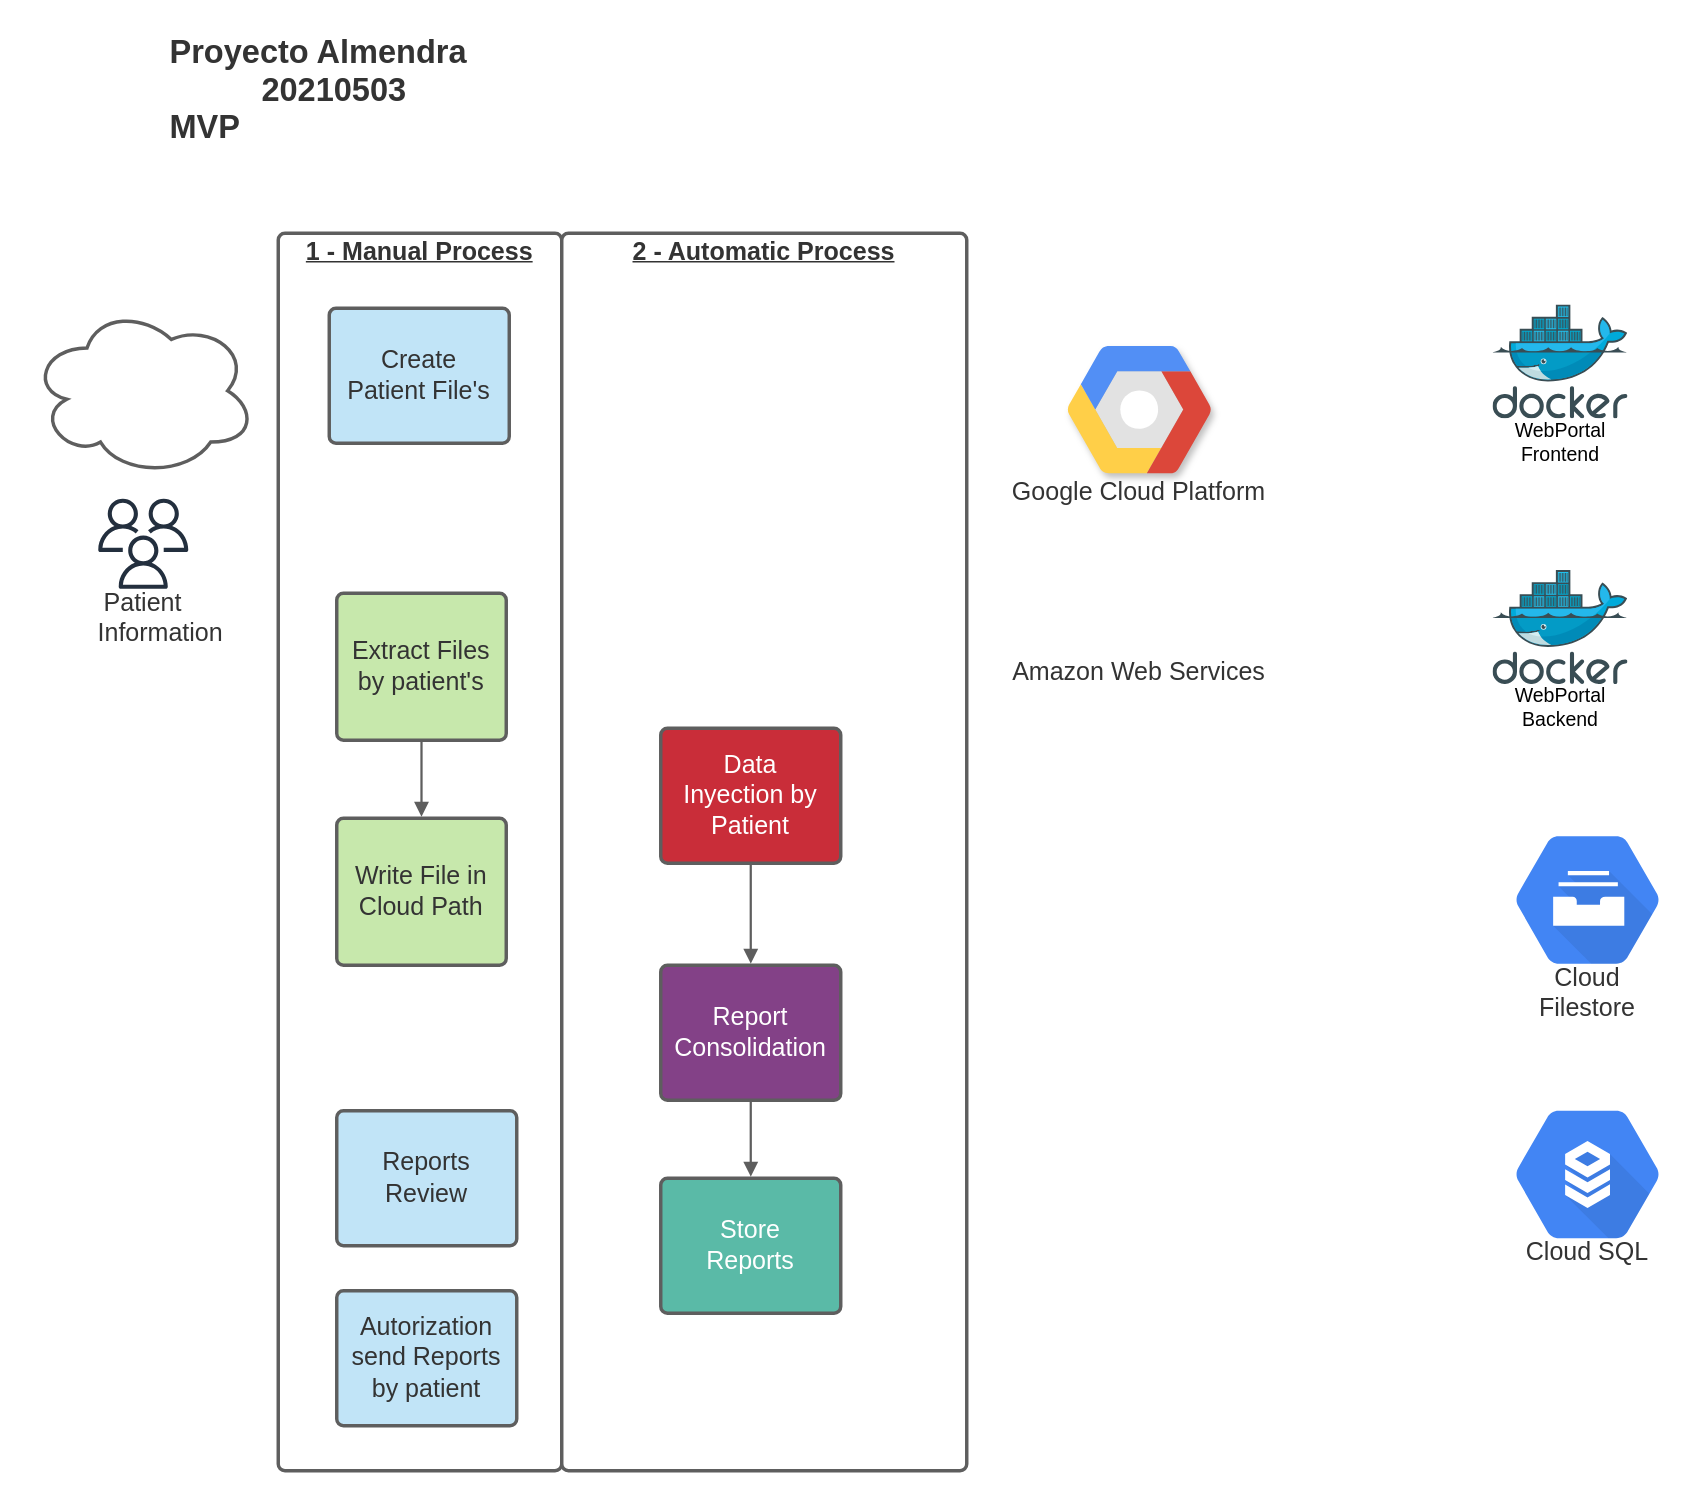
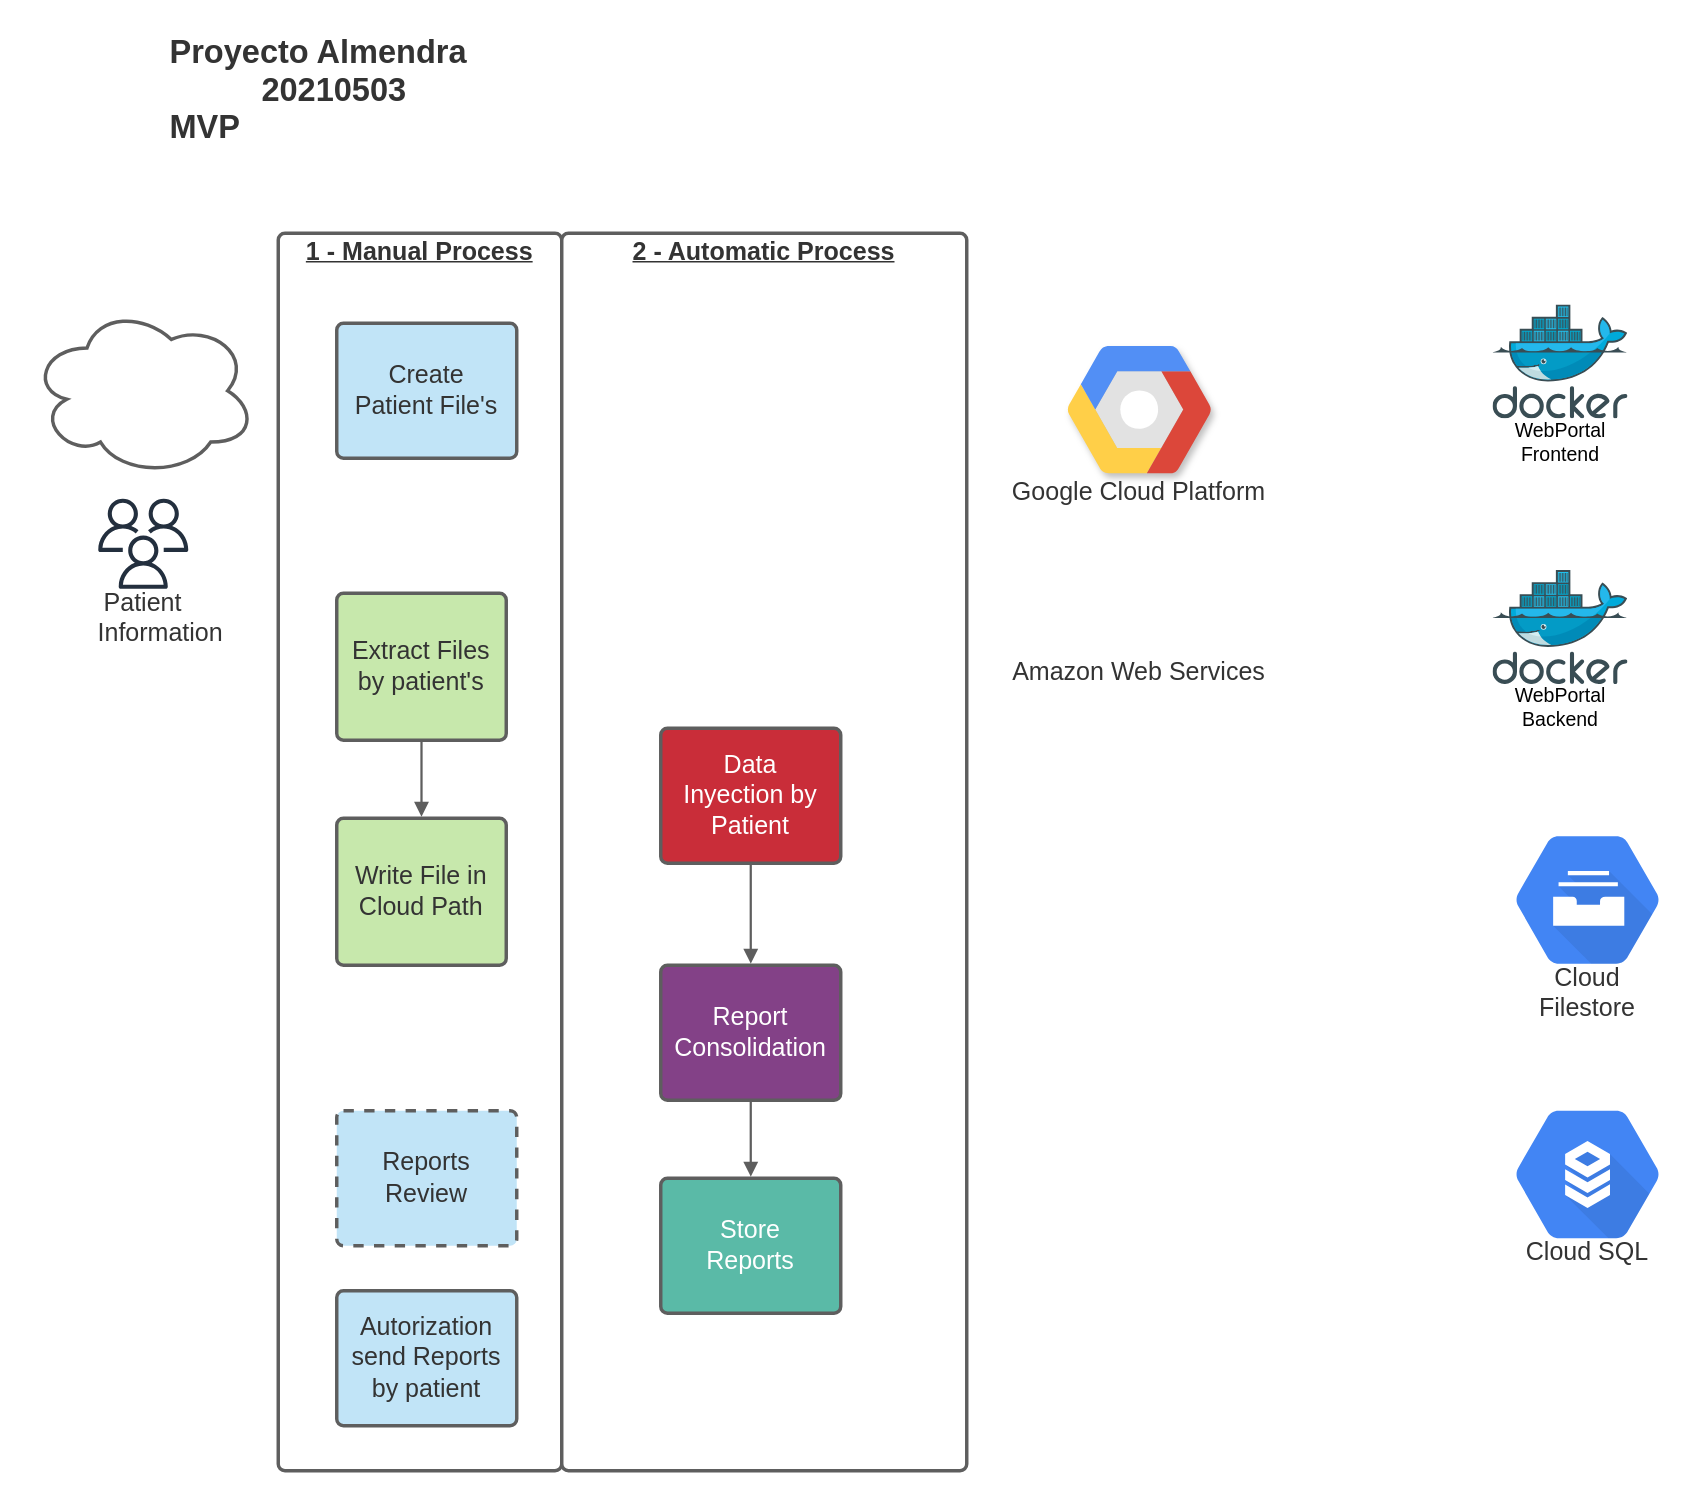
(419, 376) -> (427, 391)
(427, 1178) -> (427, 1178)
